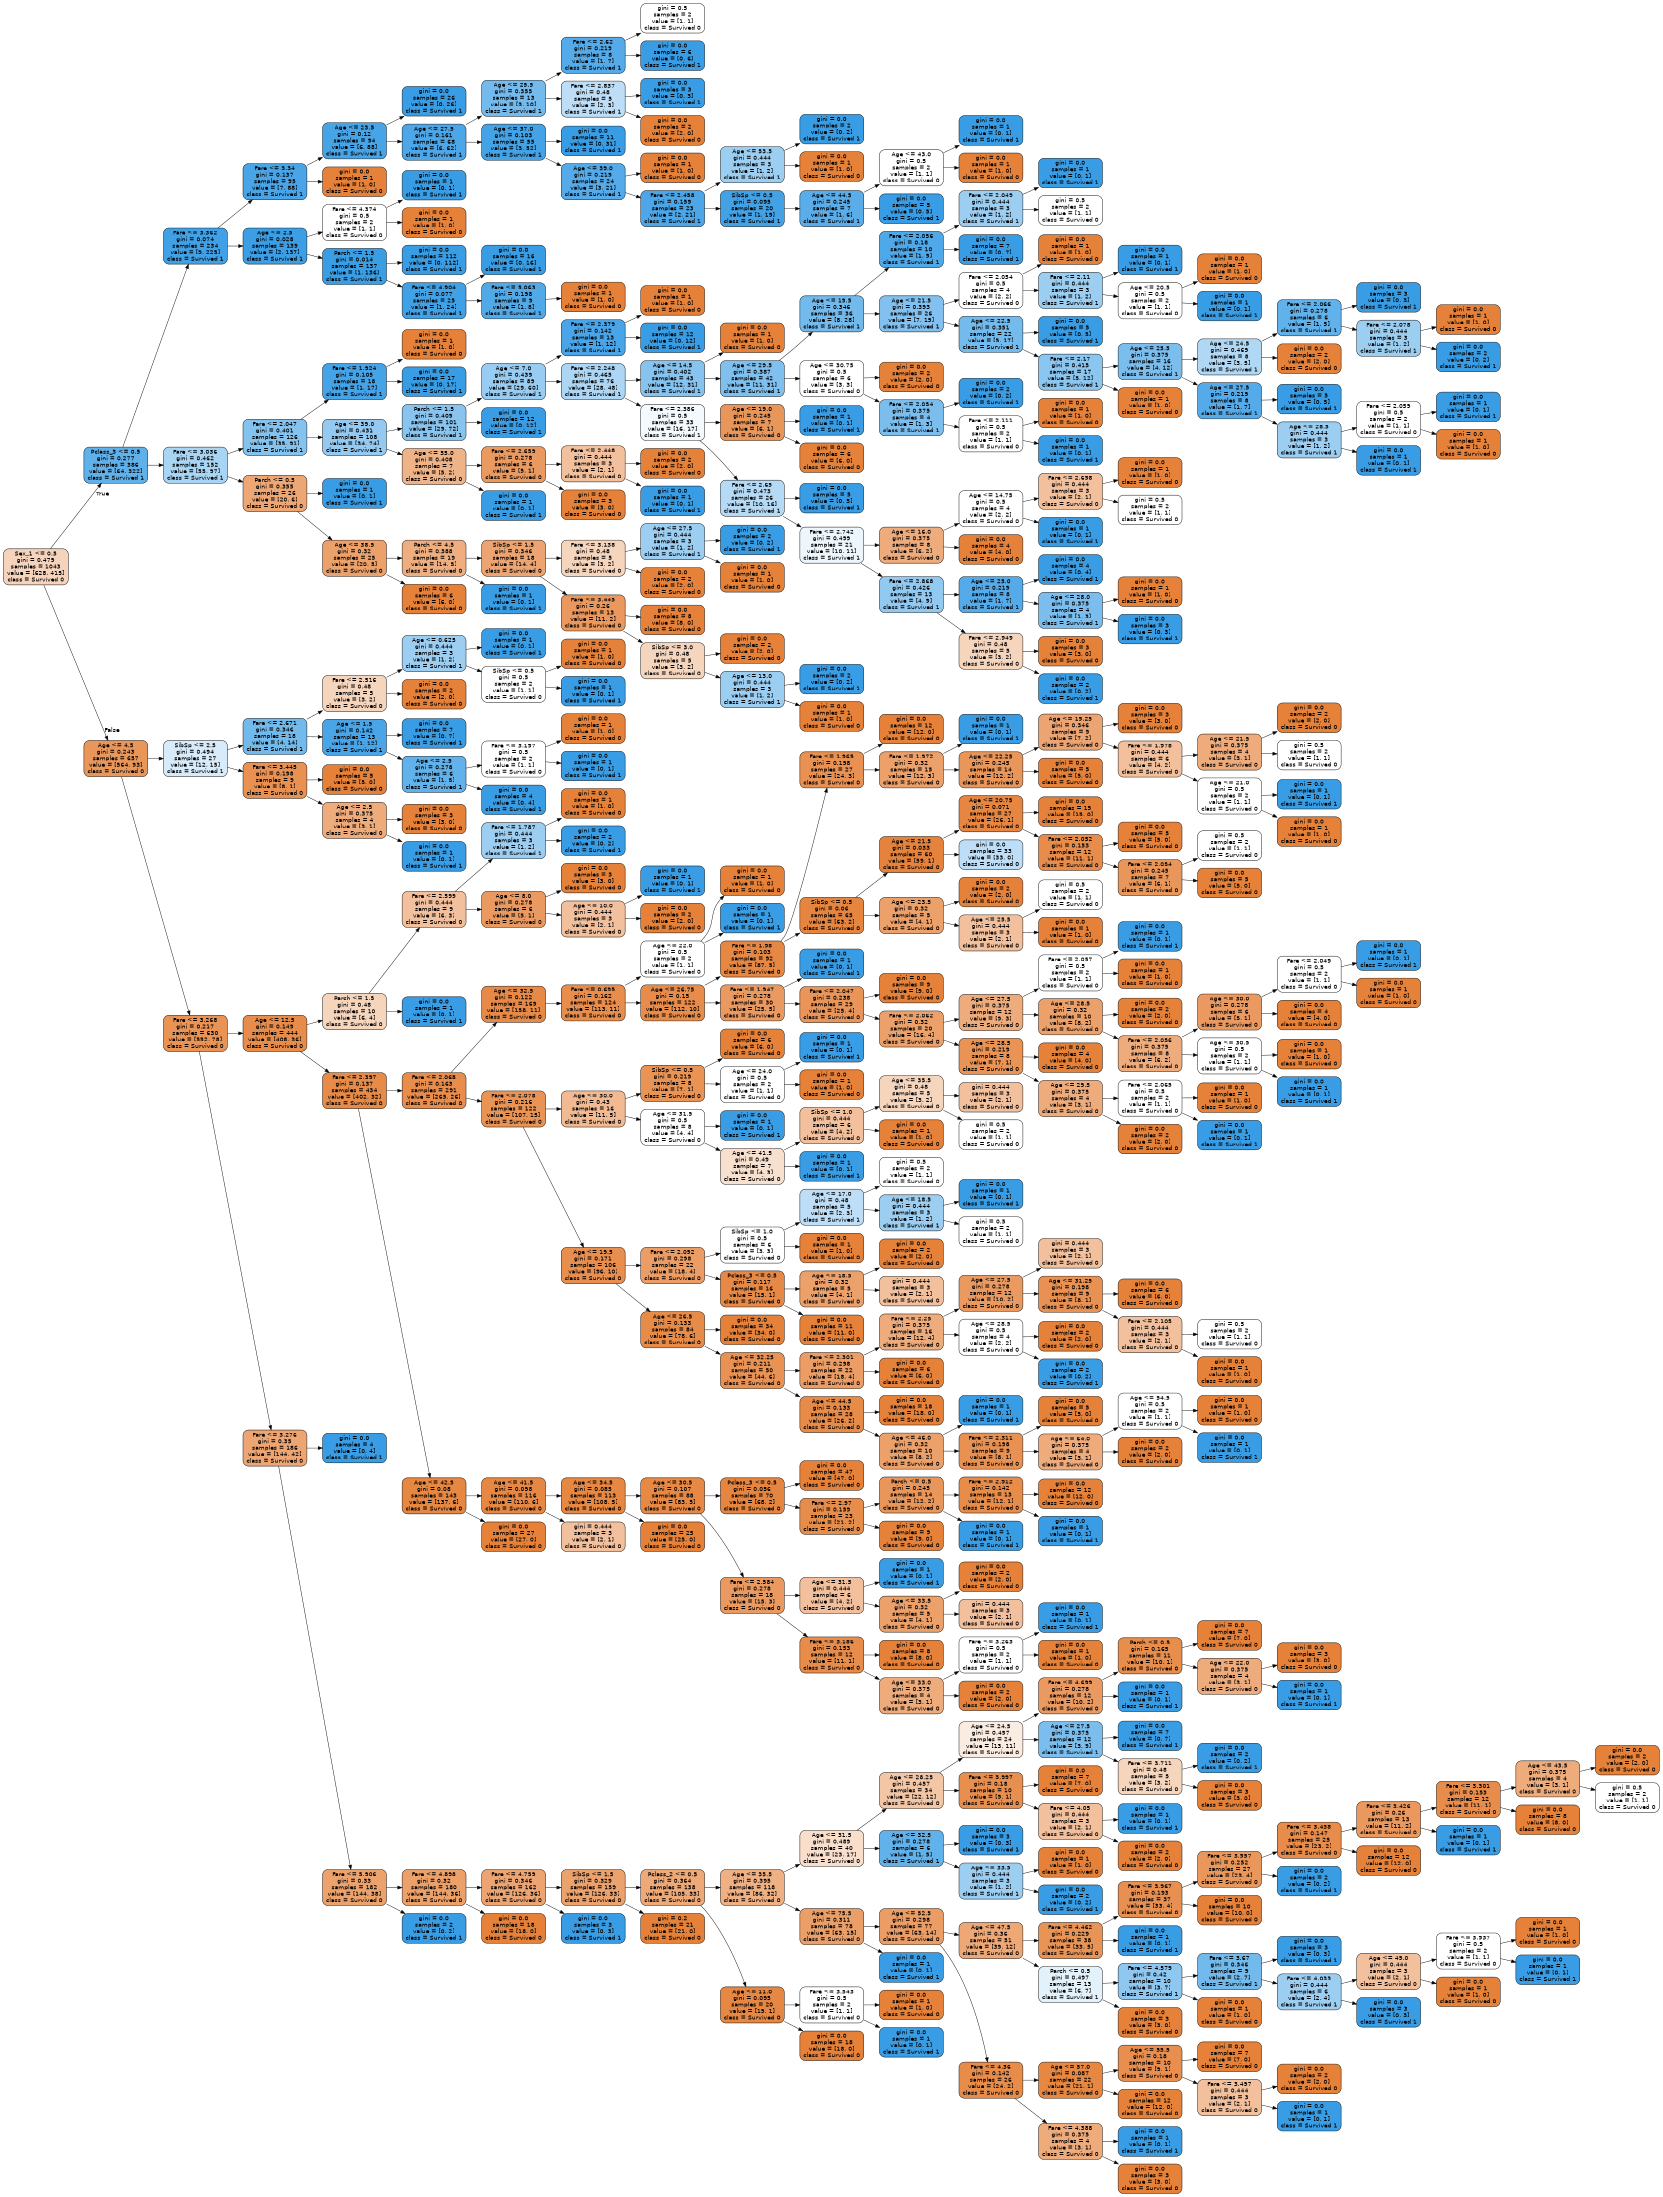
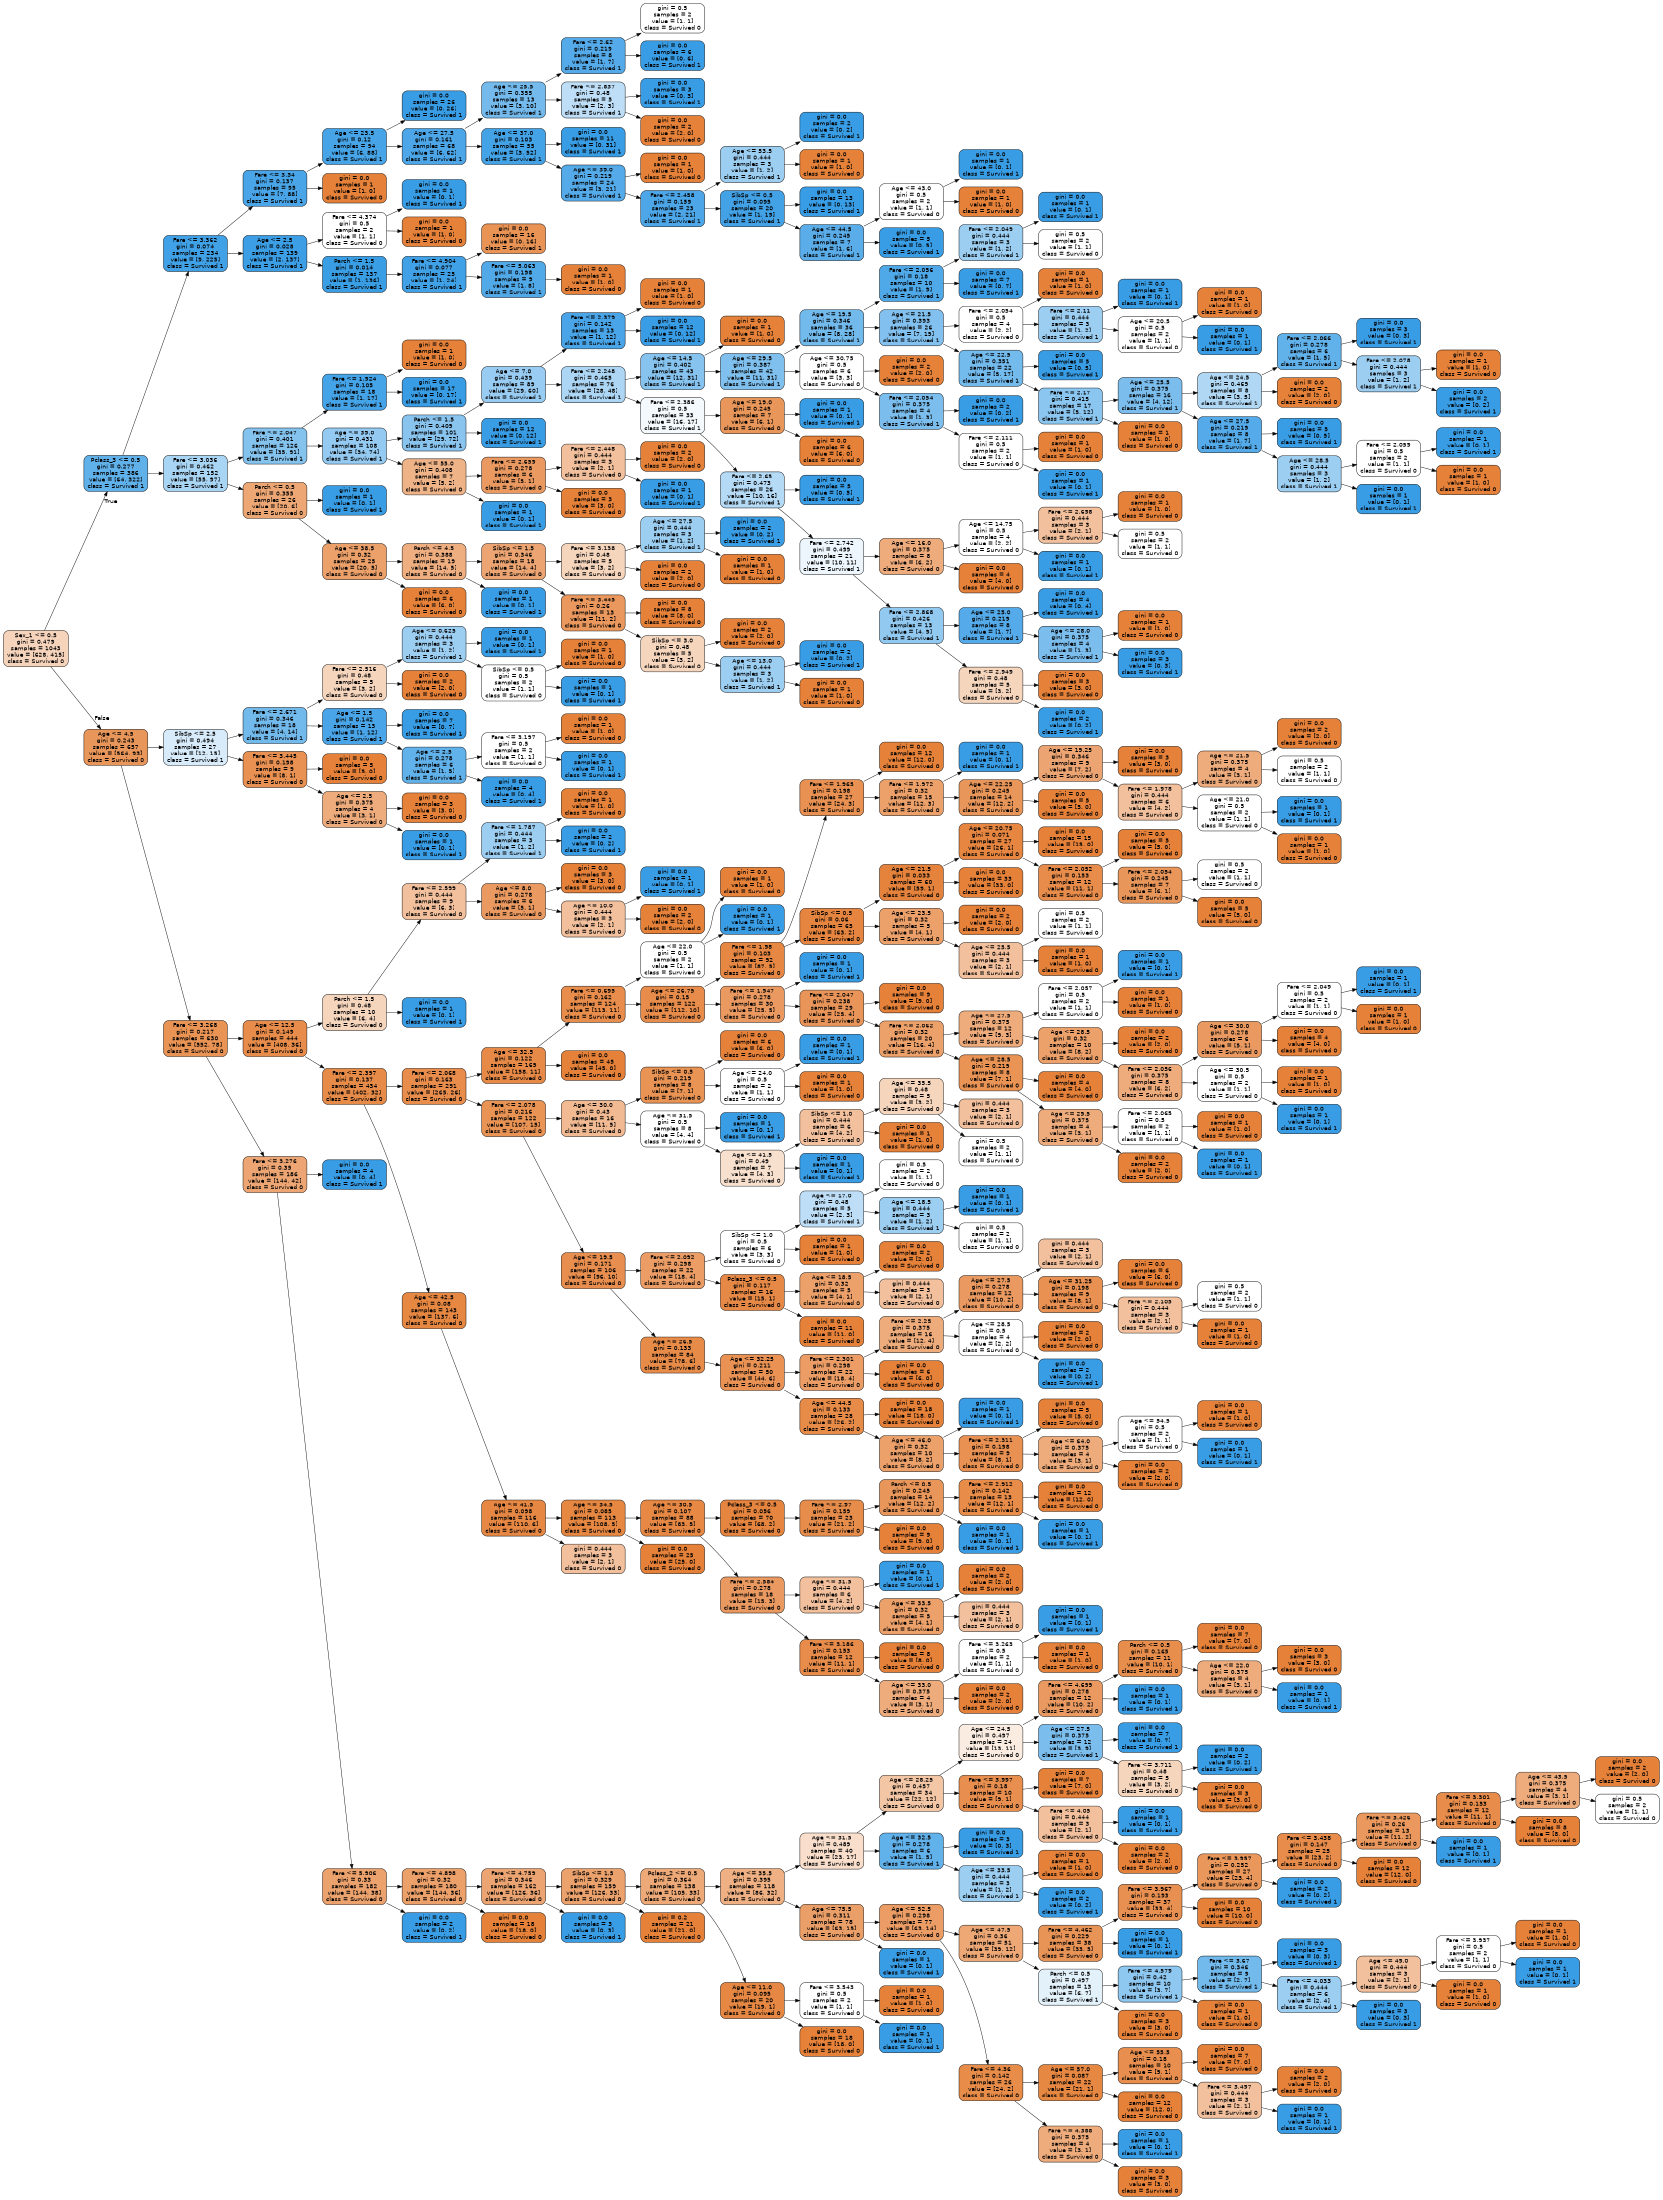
none -> (832, 202)
(434, 260) -> none
(514, 260) -> (514, 239)
(991, 855) -> (991, 882)
none -> (593, 1066)
(752, 1330) -> none
(832, 1475) -> none
(514, 1537) -> none
